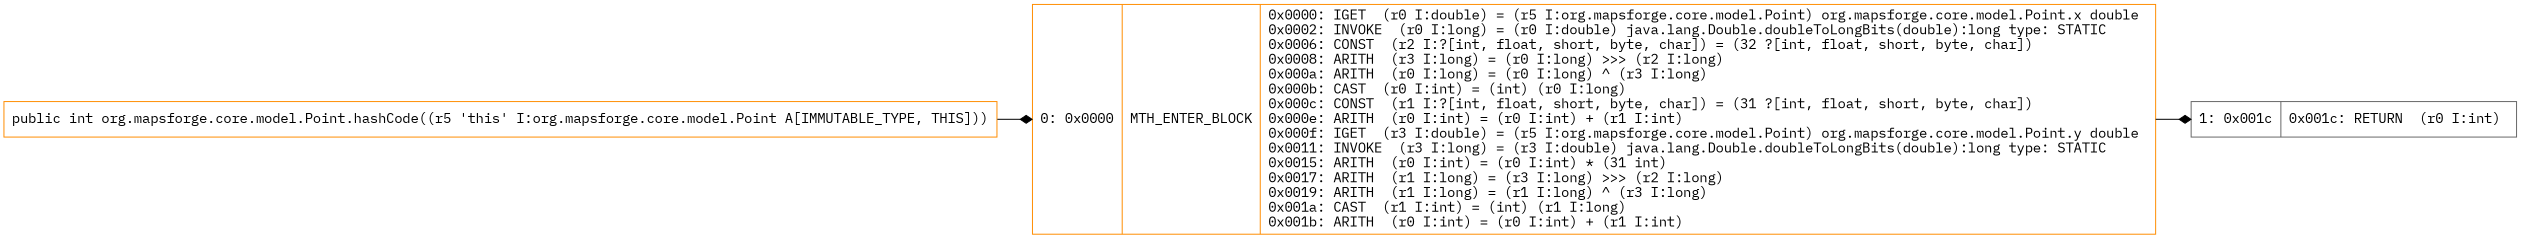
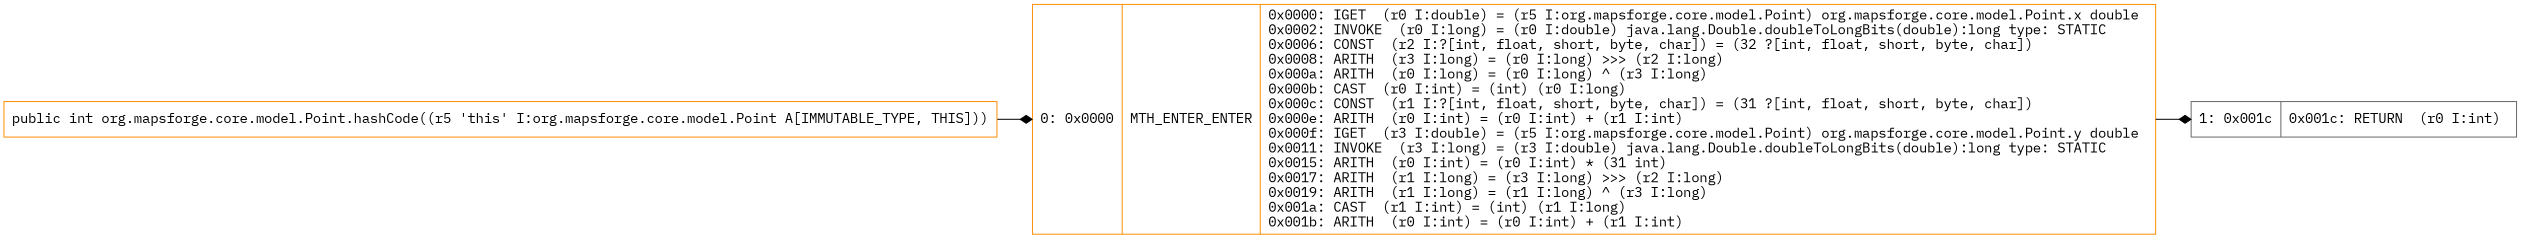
(1191, 119) -> (1191, 119)
